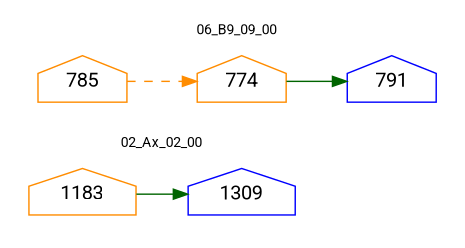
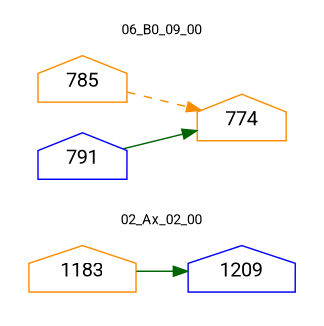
(237, 31) -> (162, 31)
(309, 81) -> (153, 141)
(242, 194) -> (242, 271)
